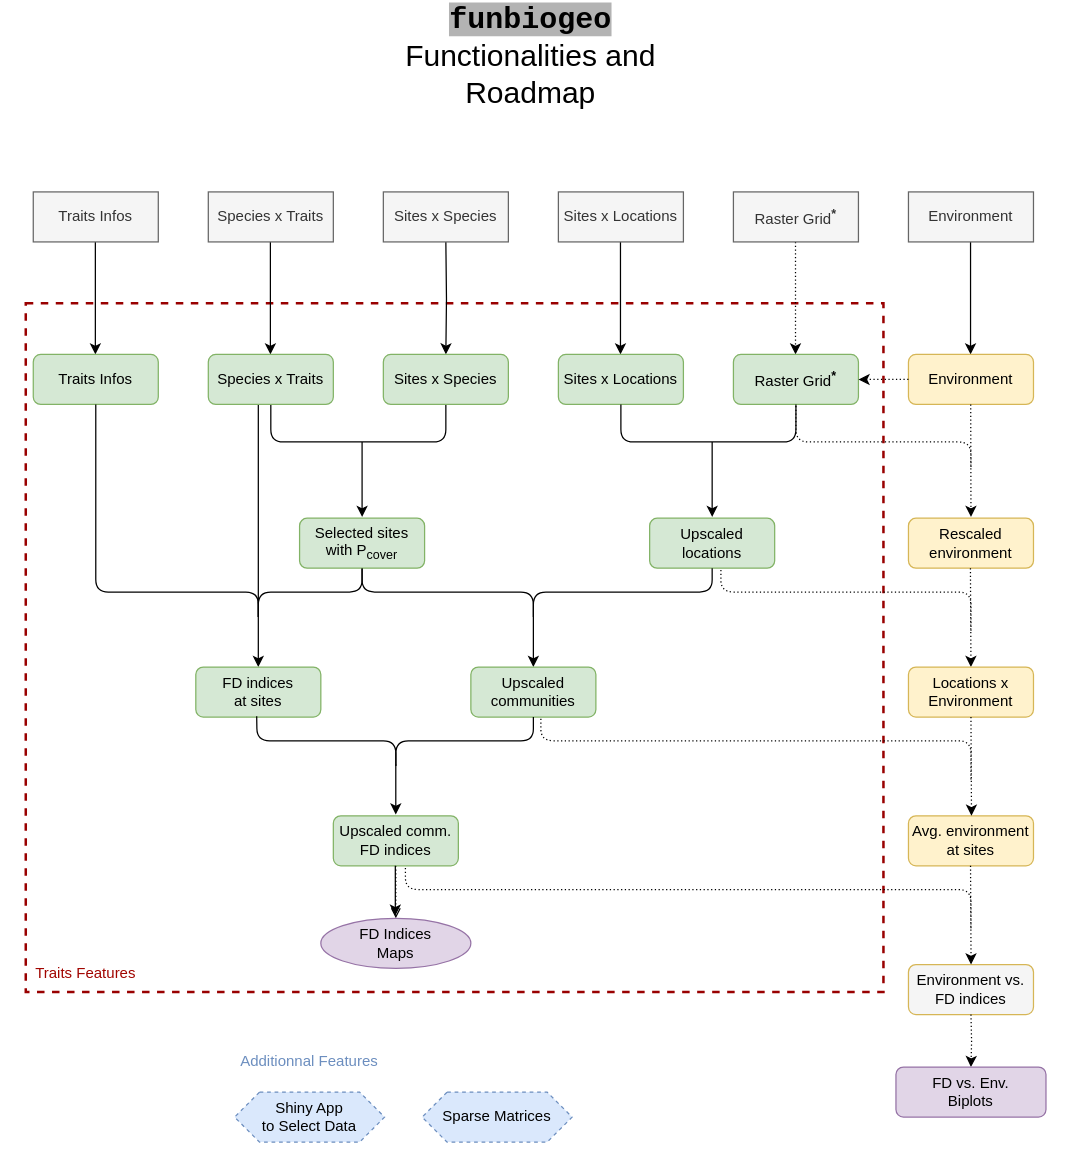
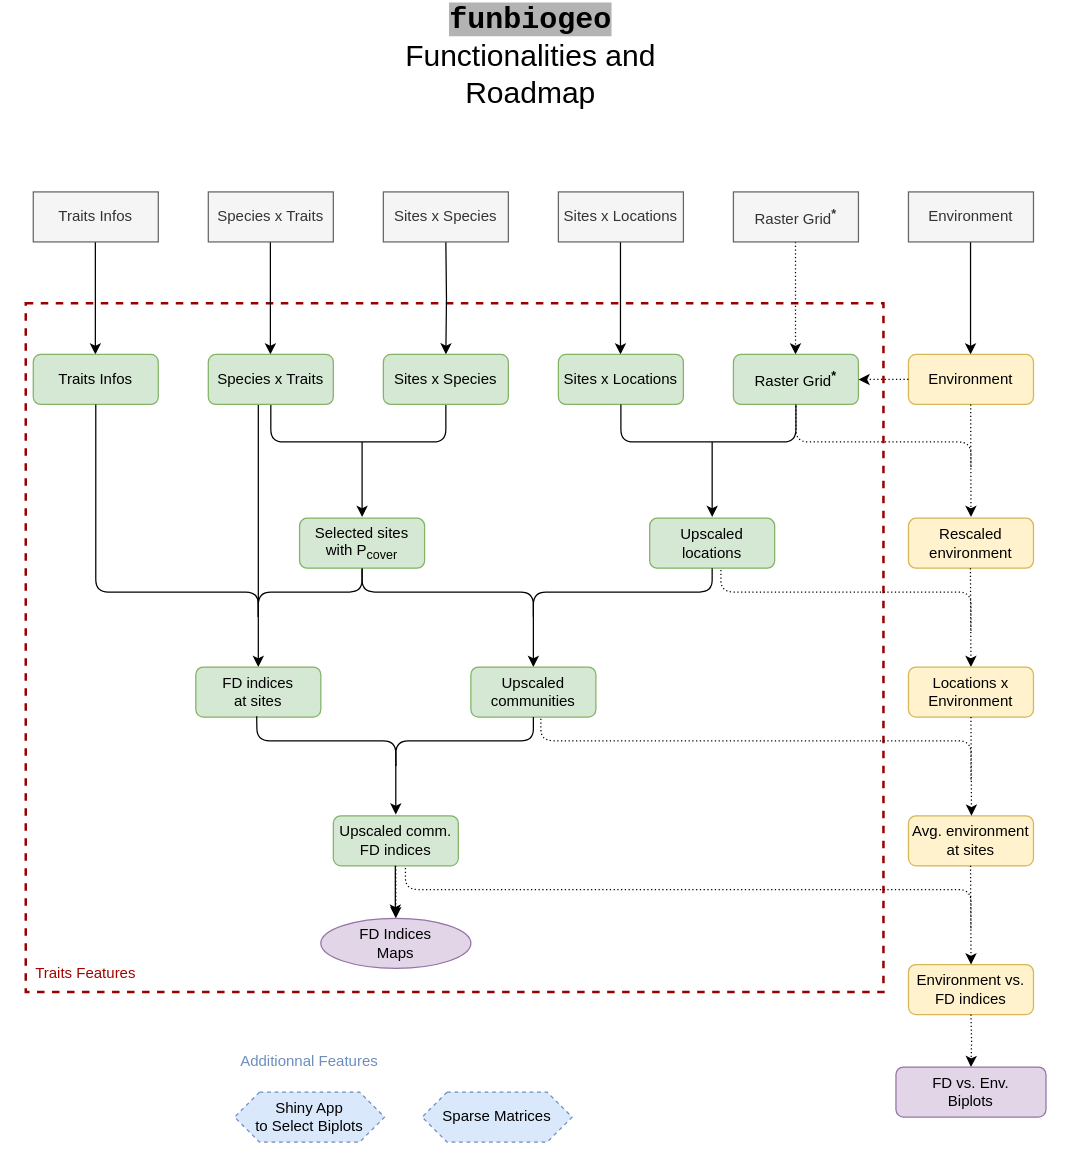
(396, 911) -> (396, 909)
(971, 989) -> (971, 989)
(309, 1117) -> (309, 1117)
